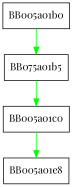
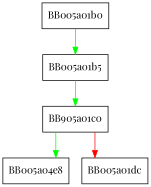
(36, 67) -> (75, 67)
(36, 119) -> (75, 119)
(36, 171) -> (36, 171)
none -> (115, 171)
